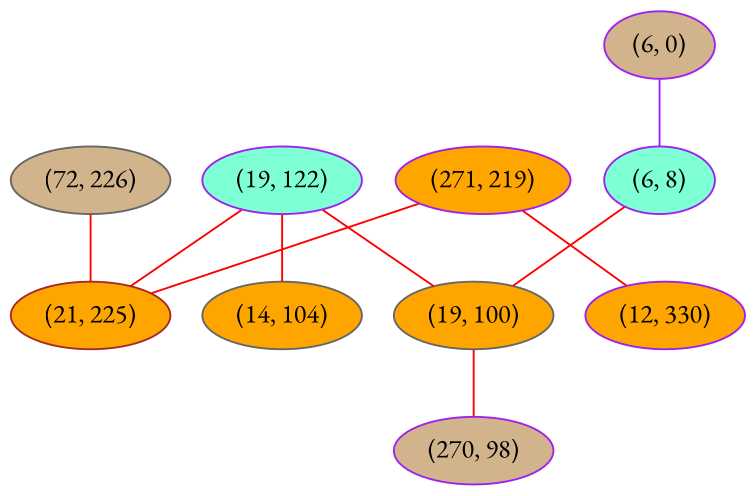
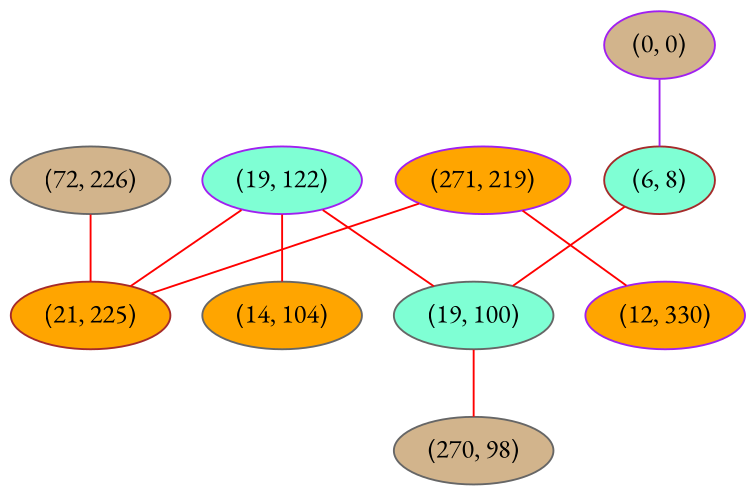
(660, 45) -> (660, 45)
(660, 180) -> (660, 180)
(474, 315) -> (474, 315)
(474, 451) -> (474, 451)
